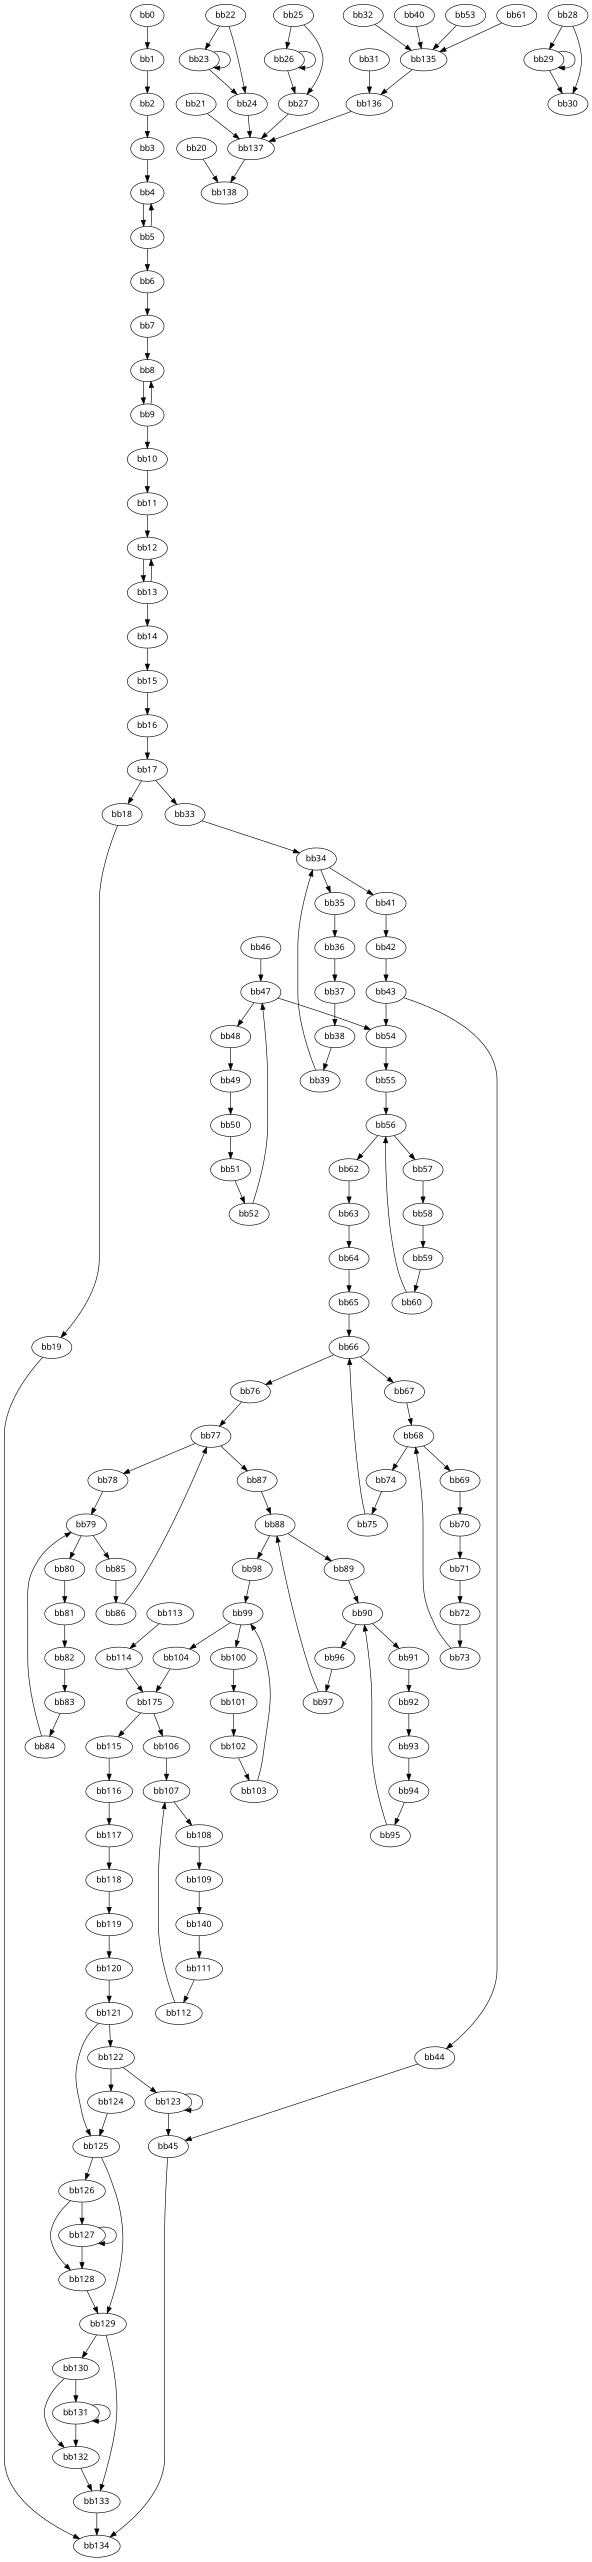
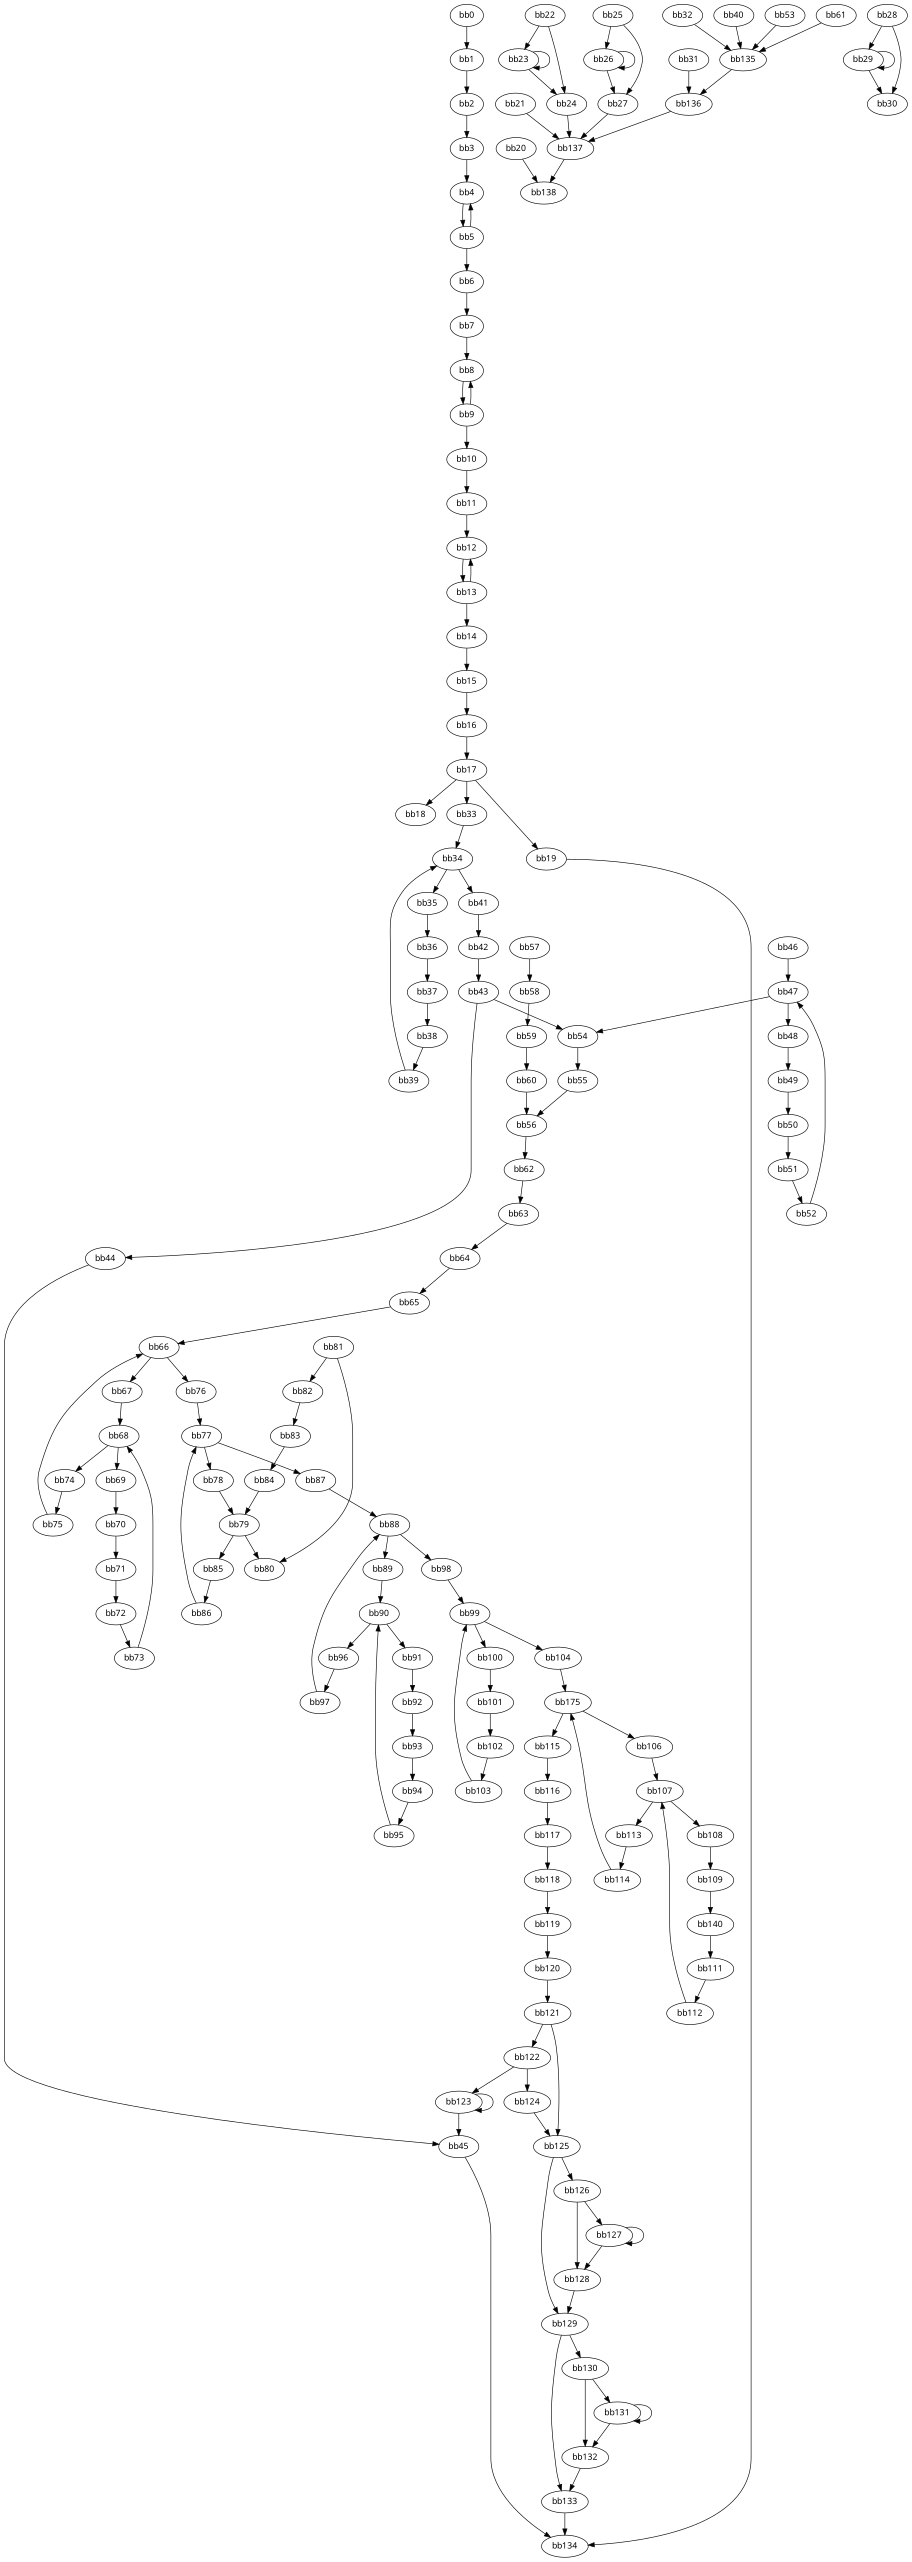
(99, 1082) -> (504, 812)
(402, 1145) -> none
(65, 1589) -> (353, 1473)
none -> (646, 1811)
